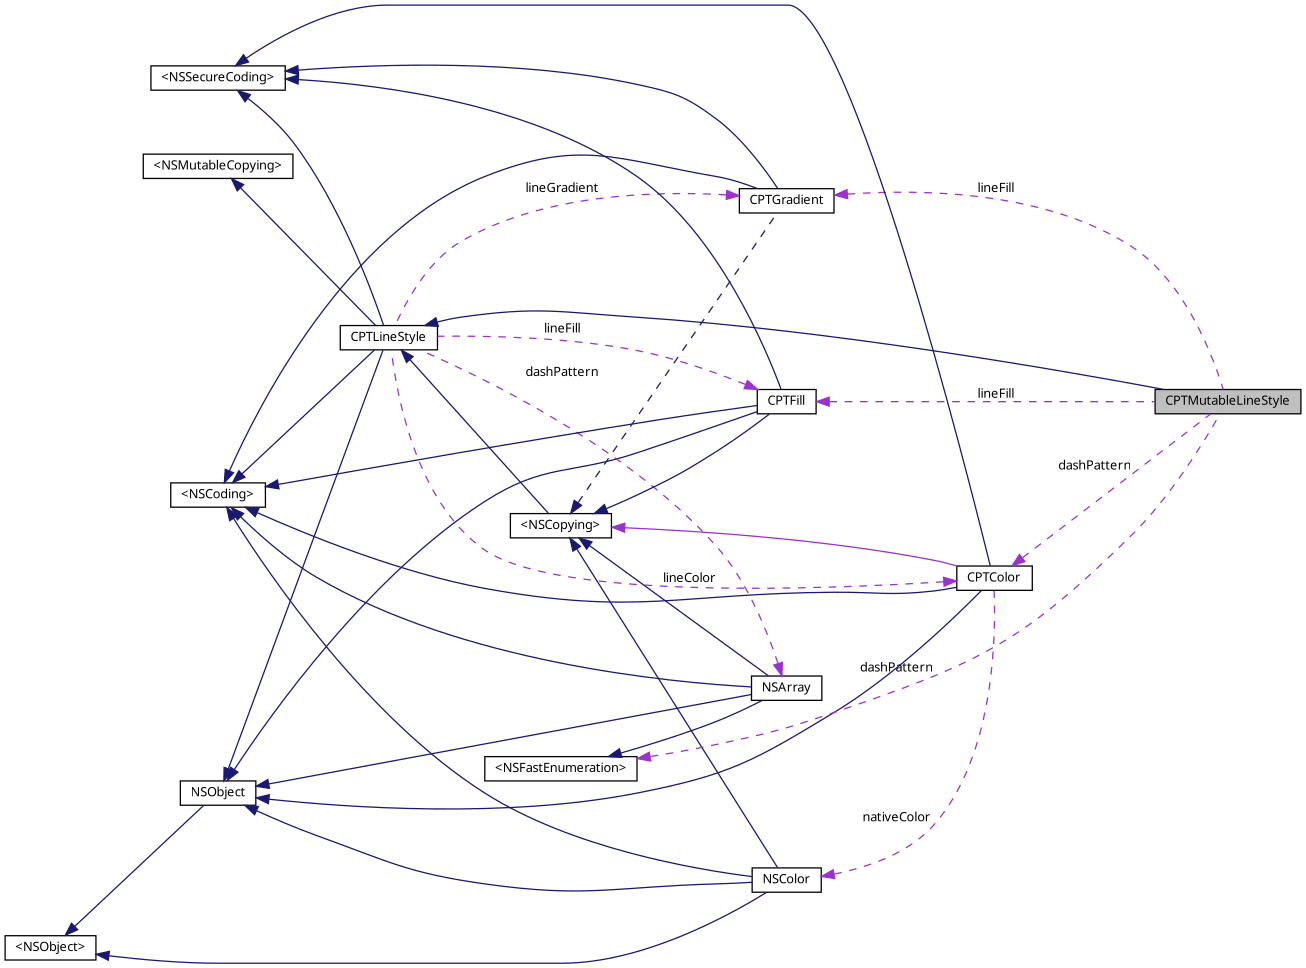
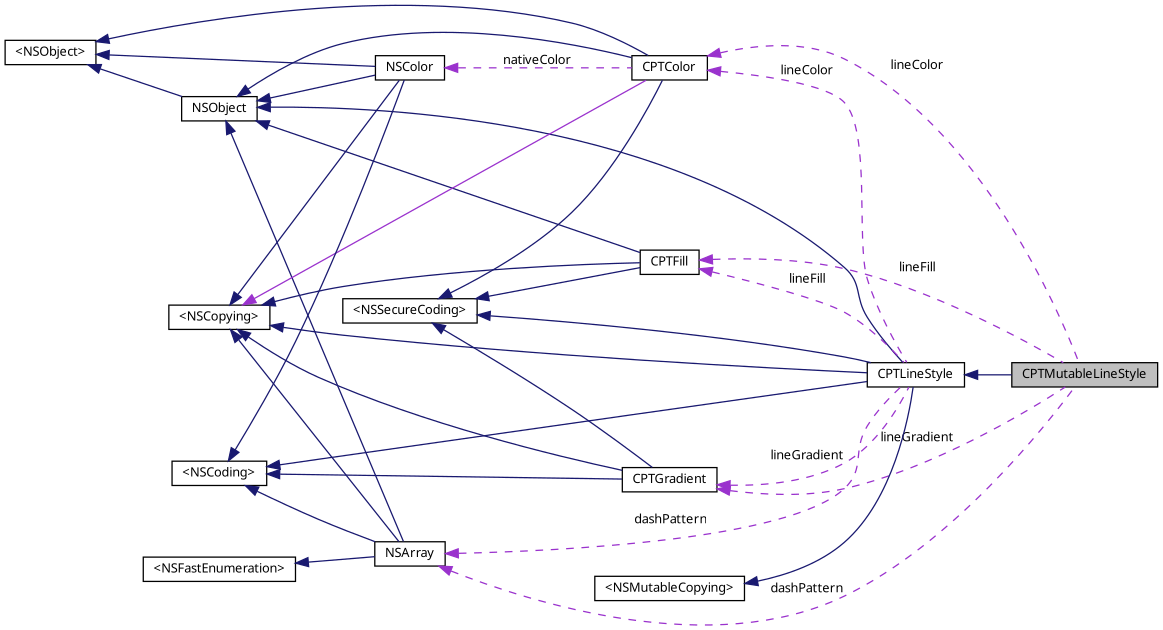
(995, 189) -> (916, 438)
(683, 351) -> (430, 419)
(479, 436) -> (575, 356)
(517, 443) -> none
(1094, 466) -> (916, 66)
(600, 601) -> (381, 6)
(979, 655) -> (802, 611)
